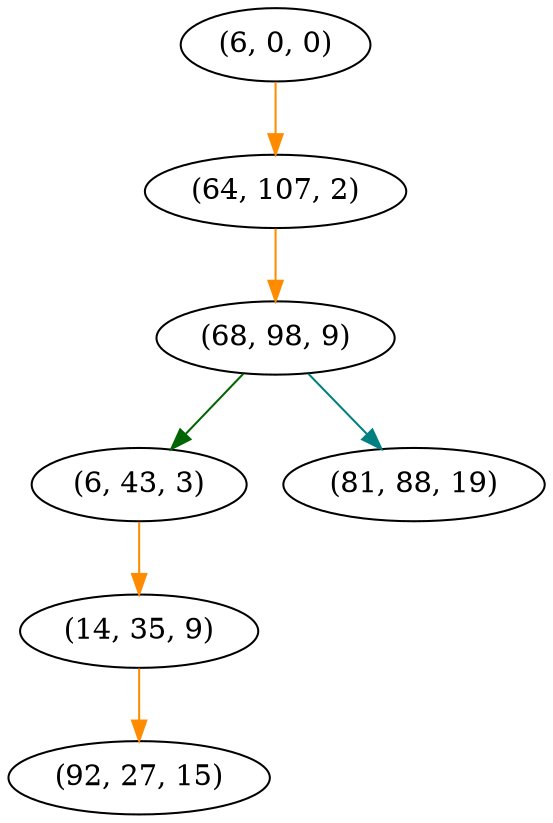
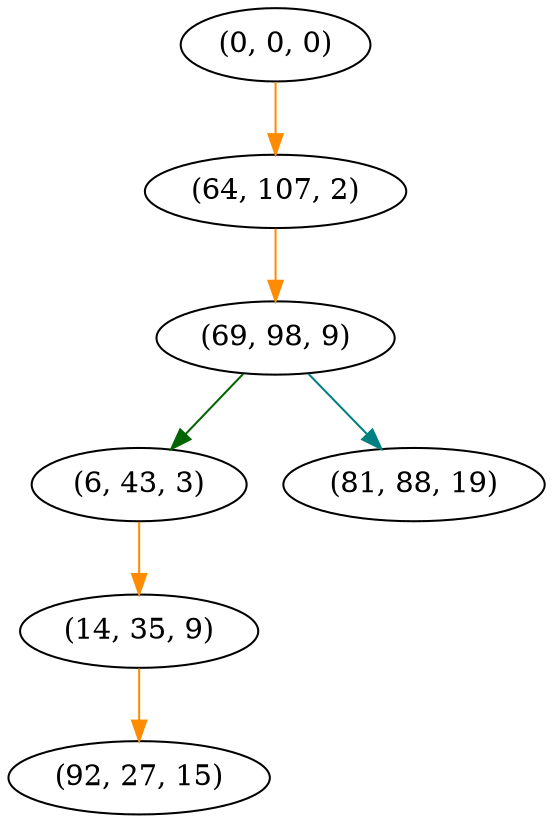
(276, 45) -> (276, 45)
(276, 338) -> (276, 338)
